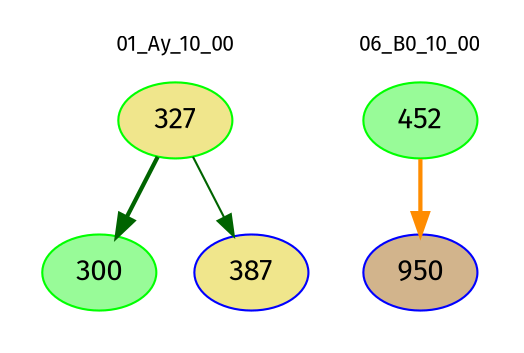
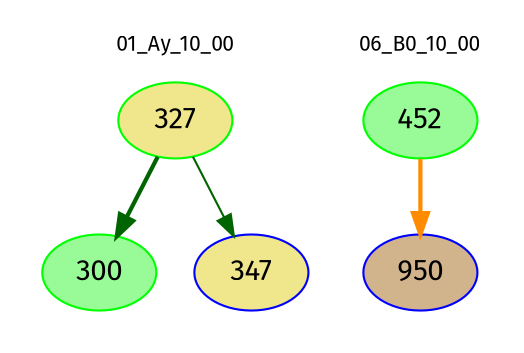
(251, 273) -> (251, 273)
